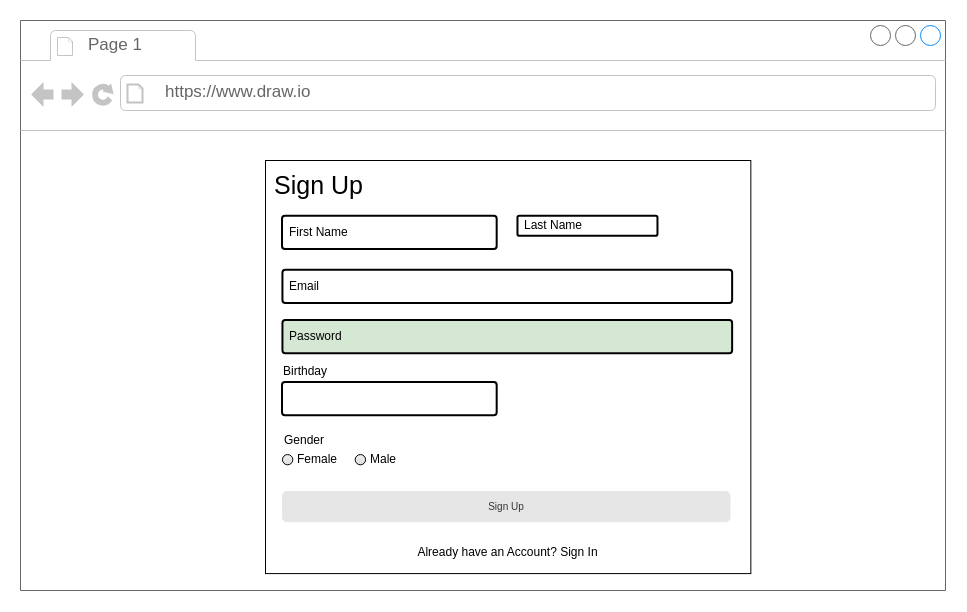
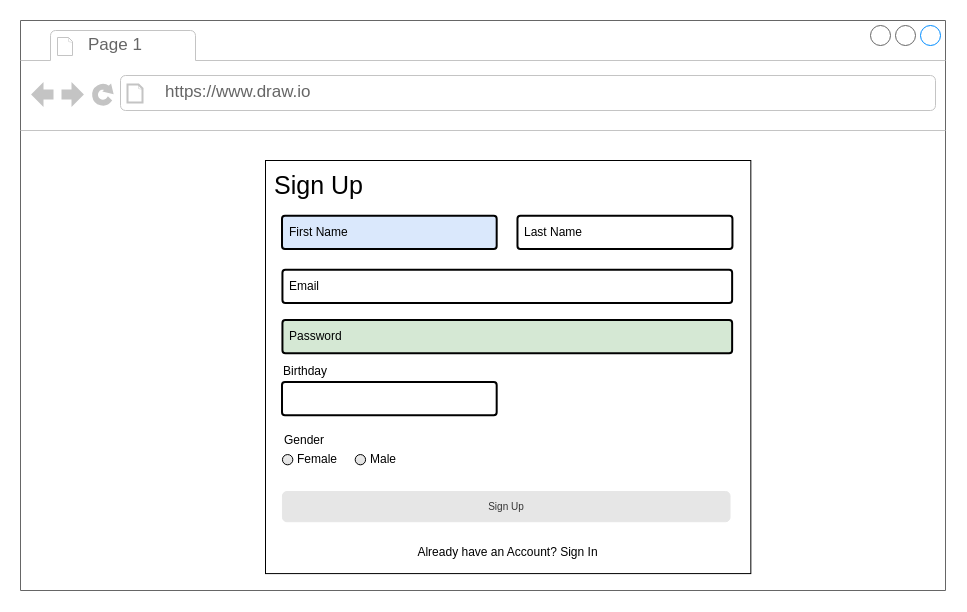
(587, 226) -> (625, 232)
(389, 232) -> (389, 232)
